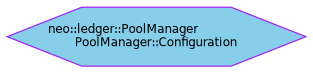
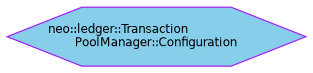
(156, 37) -> (156, 37)
